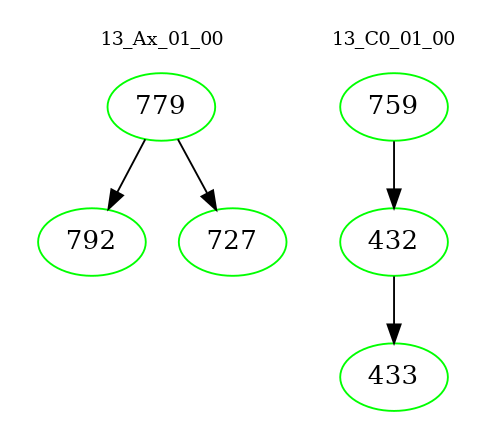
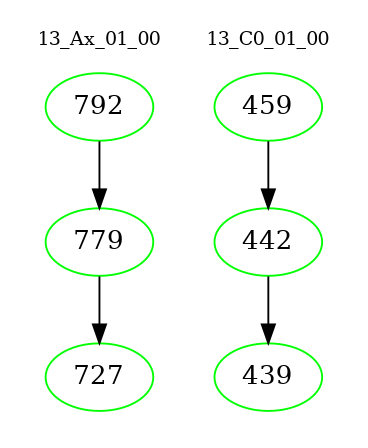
(394, 107) -> (268, 107)
(131, 166) -> (99, 165)
(394, 242) -> (268, 242)
(394, 377) -> (268, 377)
